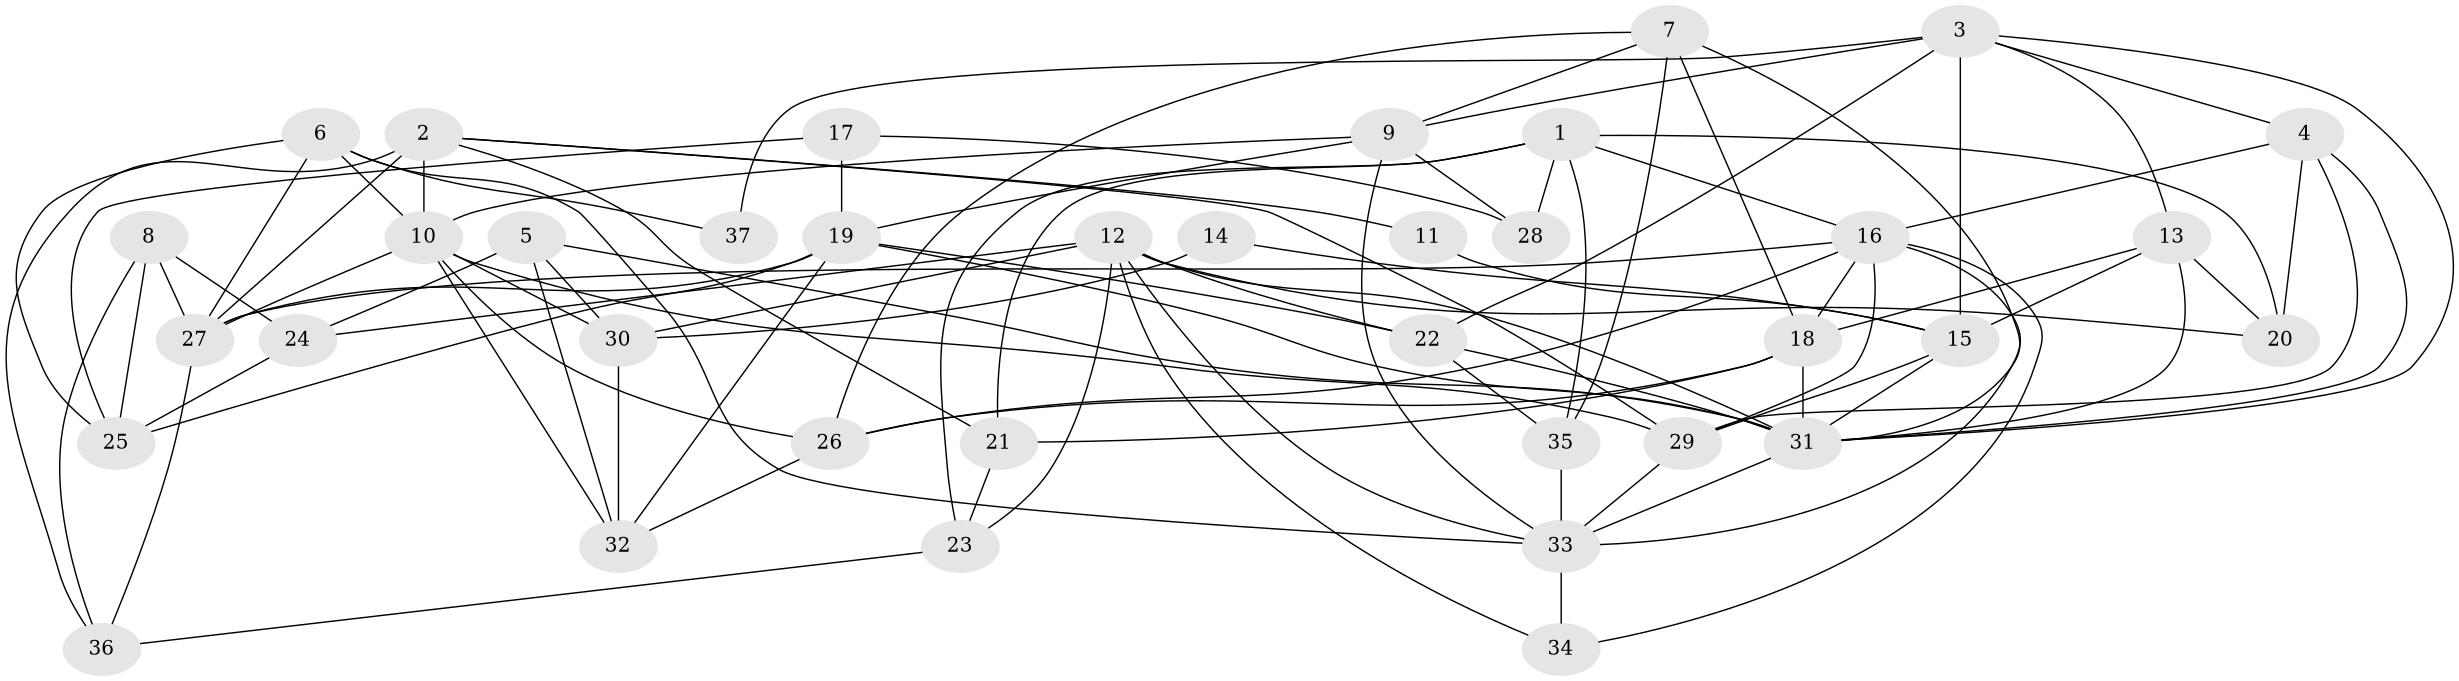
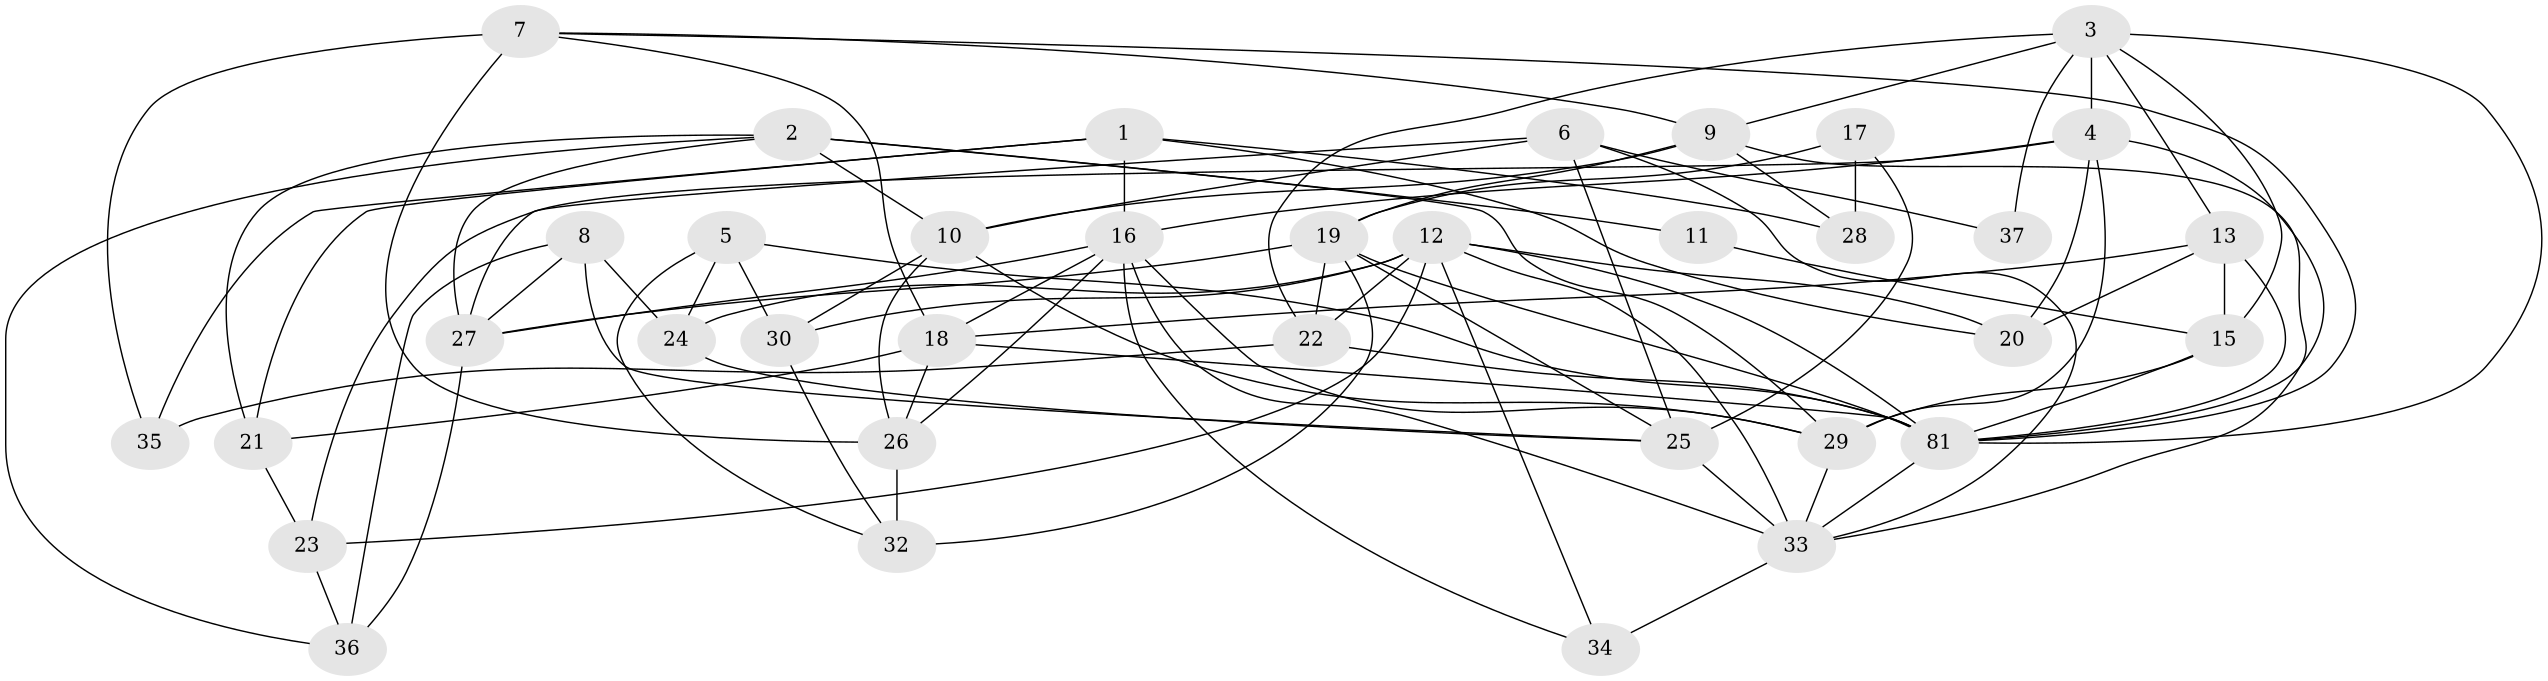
(1023, 209) -> (1093, 175)
(1216, 237) -> none
(308, 288) -> none
(521, 392) -> none
(1803, 443) -> (1940, 443)
(1561, 495) -> (1738, 495)
